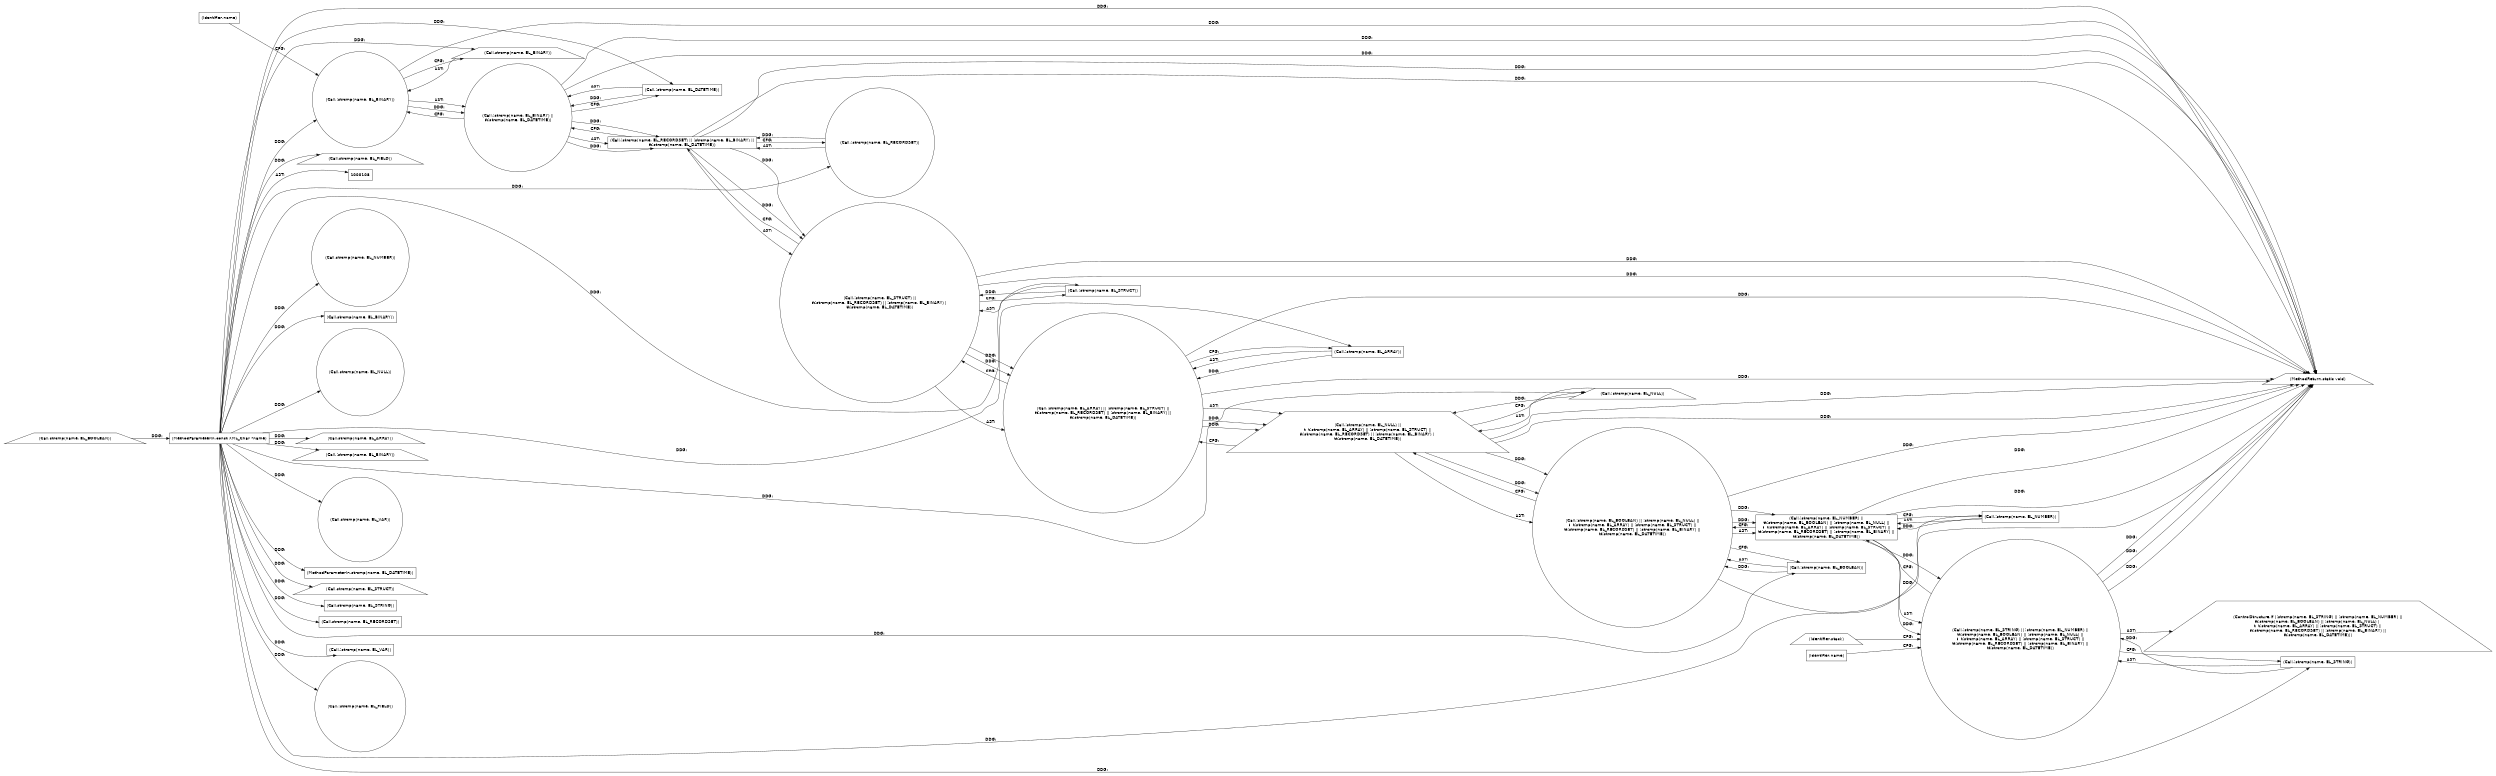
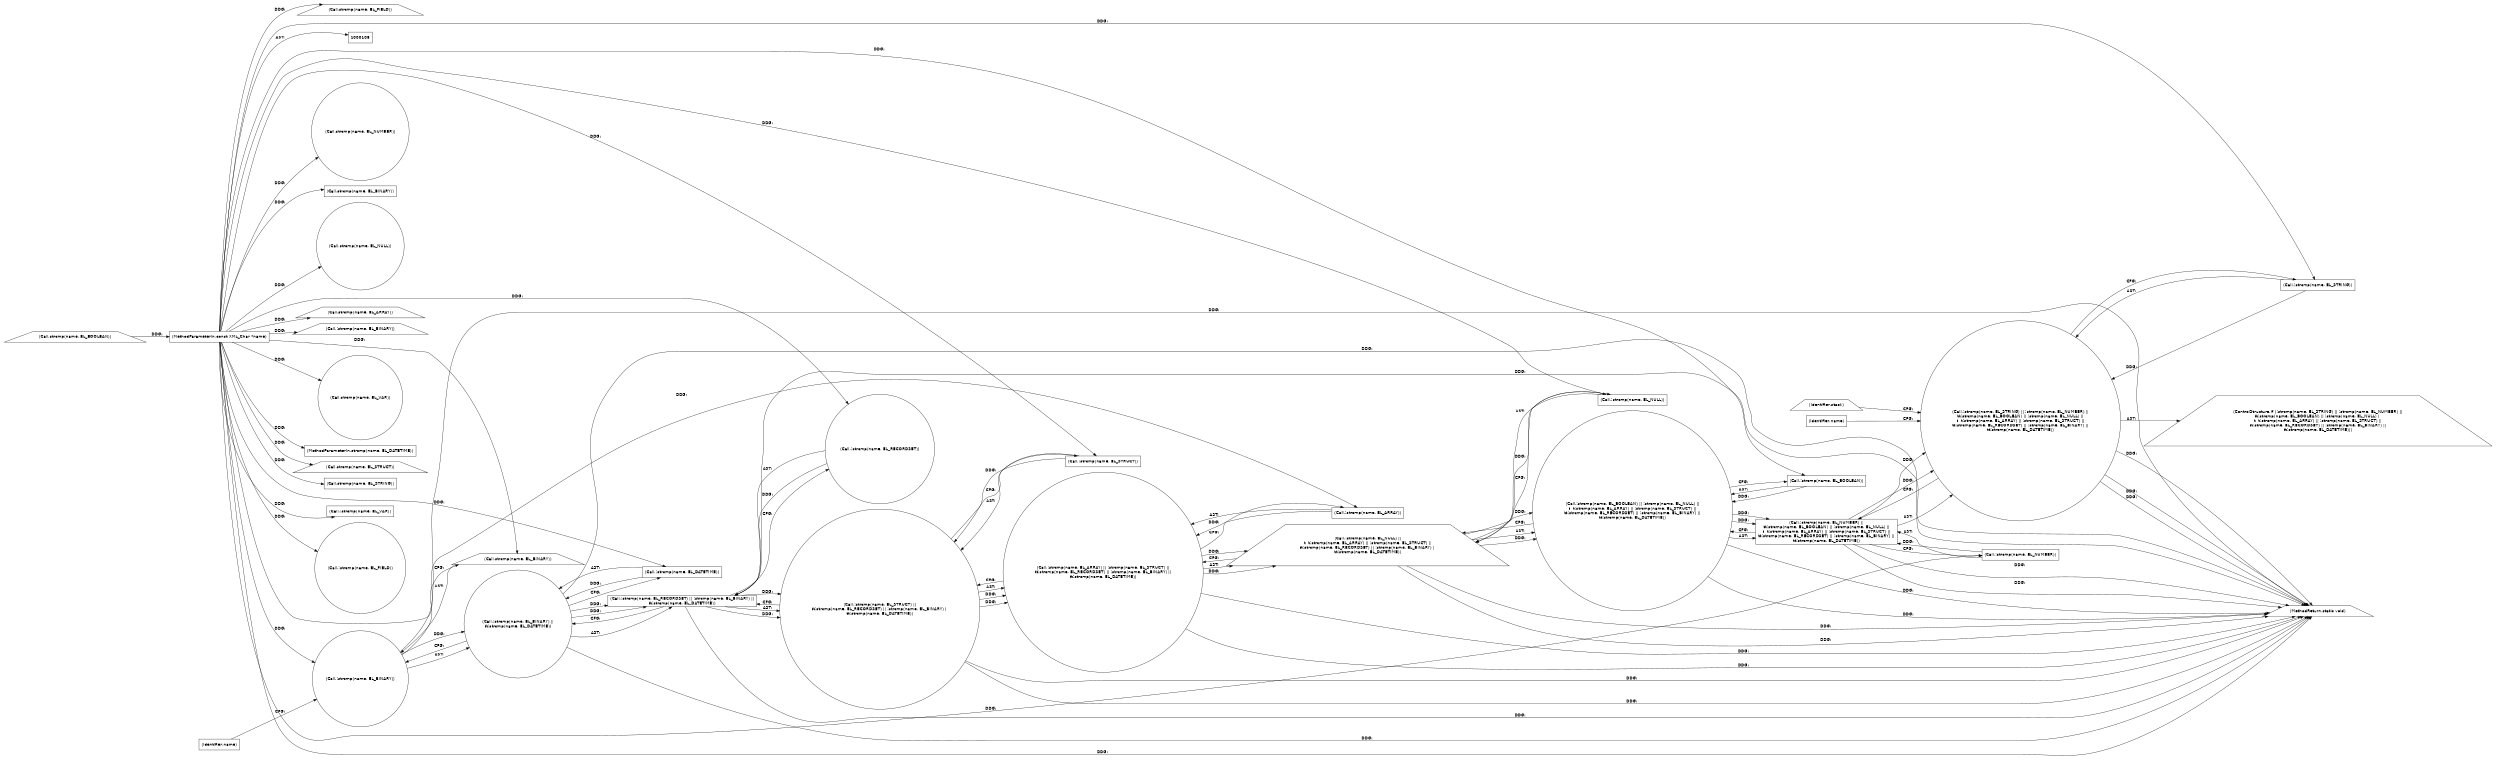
(1633, 394) -> (1633, 400)
(360, 622) -> none
